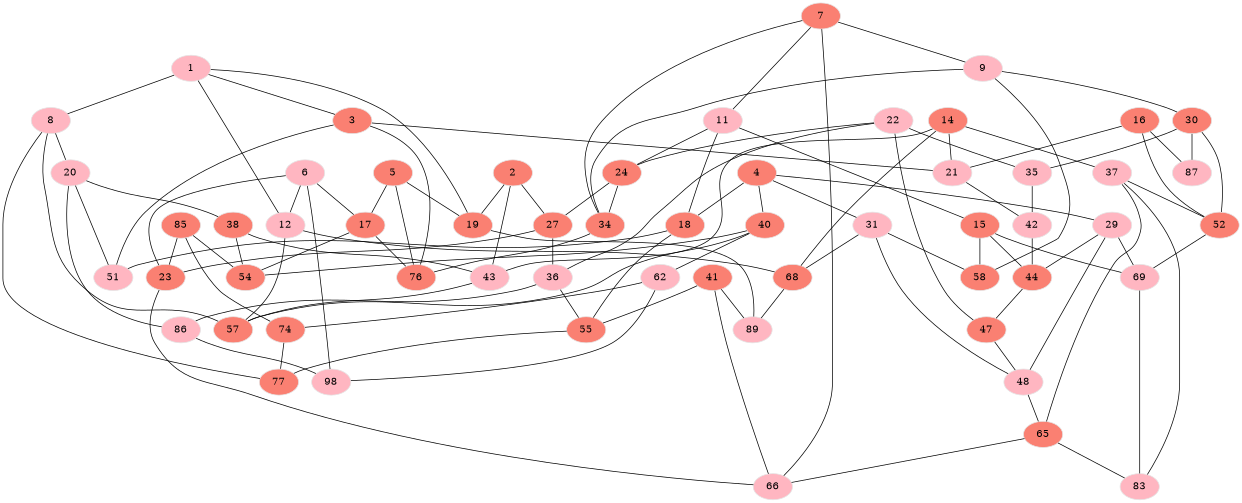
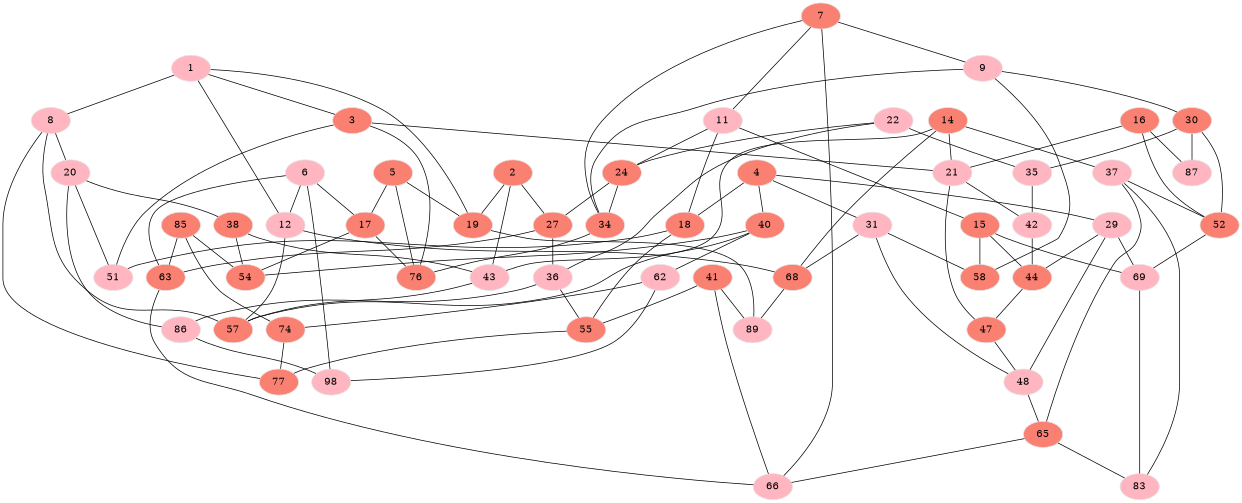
(918, 234) -> (946, 253)
(166, 277) -> (166, 277)
